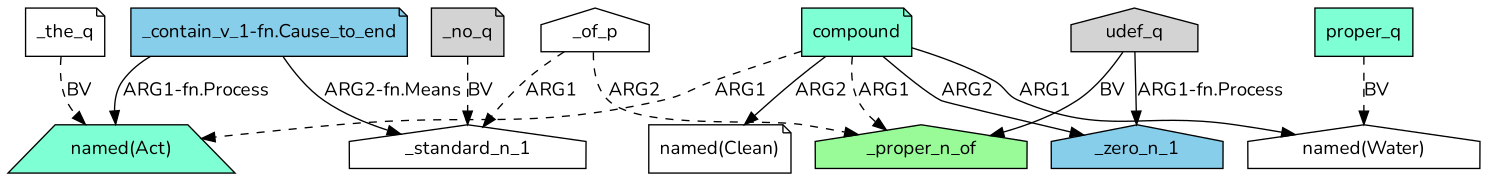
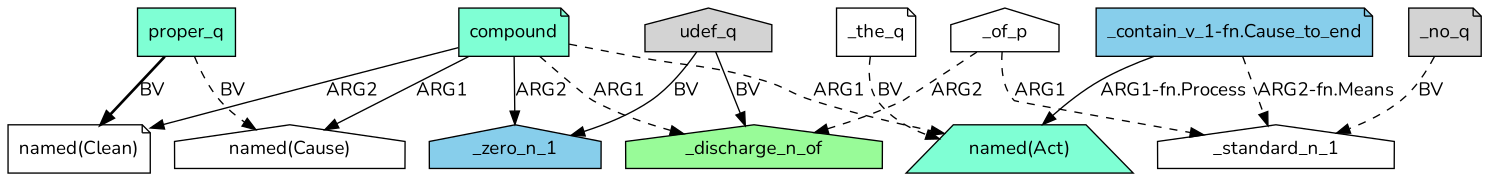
none -> (137, 86)
(1210, 91) -> (686, 91)
(328, 103) -> (1253, 85)
(921, 149) -> (754, 149)
(1364, 149) -> (290, 149)
